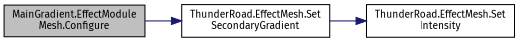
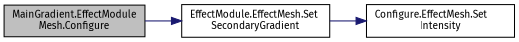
(256, 21) -> (256, 21)
(440, 21) -> (440, 21)
